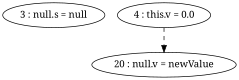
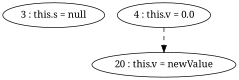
(54, 15) -> (54, 15)
(164, 65) -> (164, 65)
